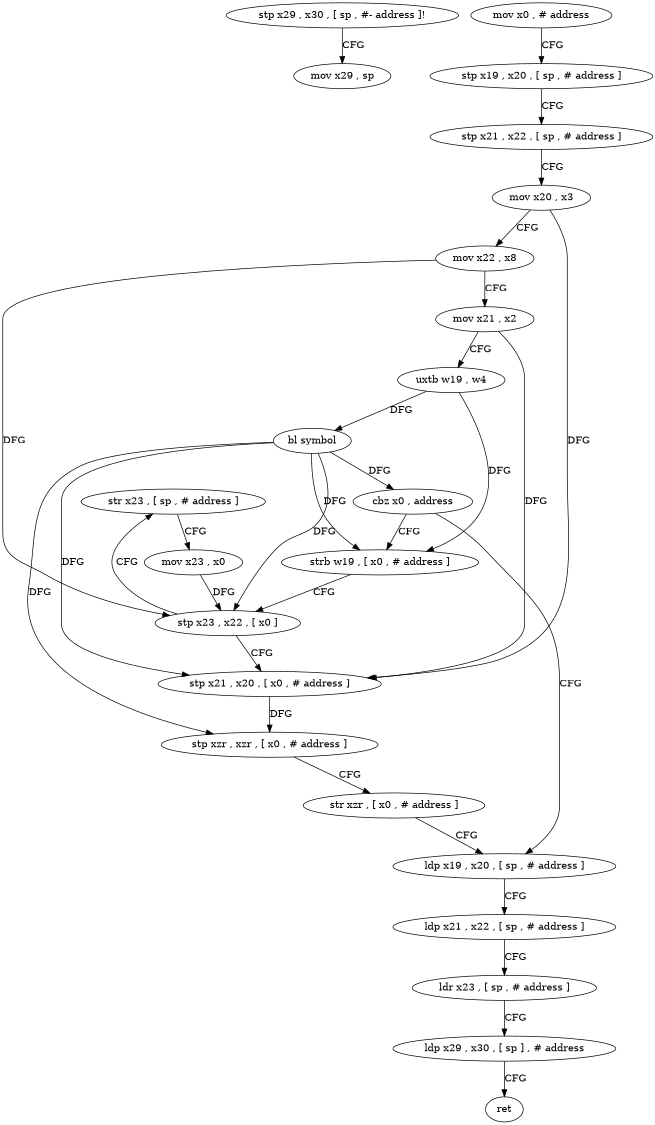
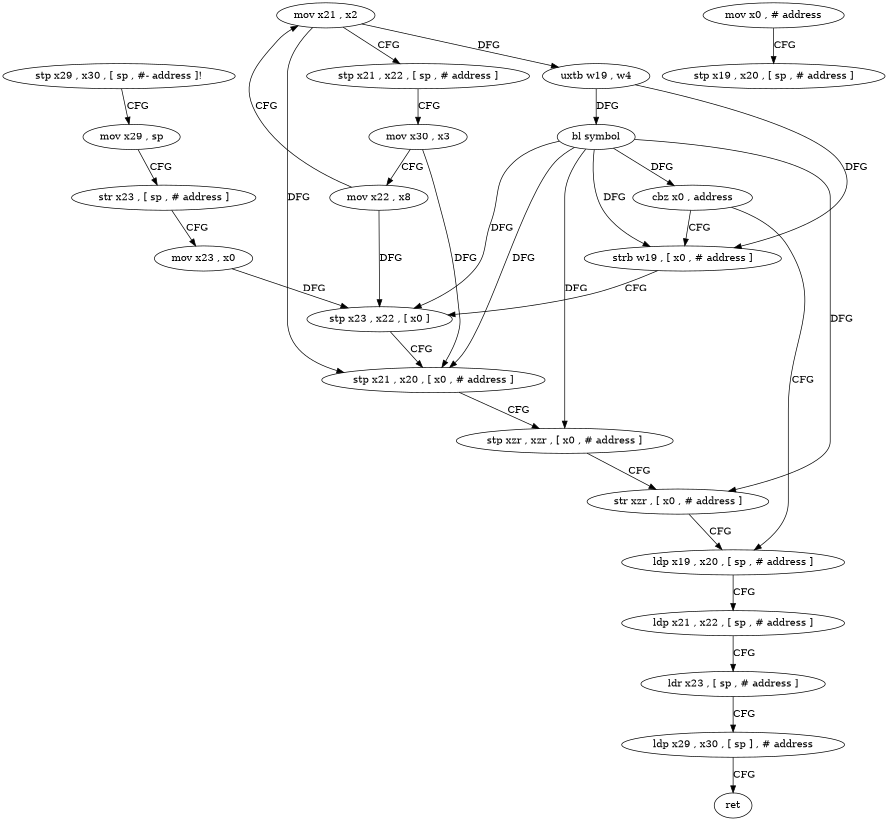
(541, 103) -> (368, 44)
(541, 198) -> (418, 137)
none -> (830, 268)
(481, 350) -> (489, 46)
(117, 576) -> (146, 164)
(281, 714) -> (519, 410)
